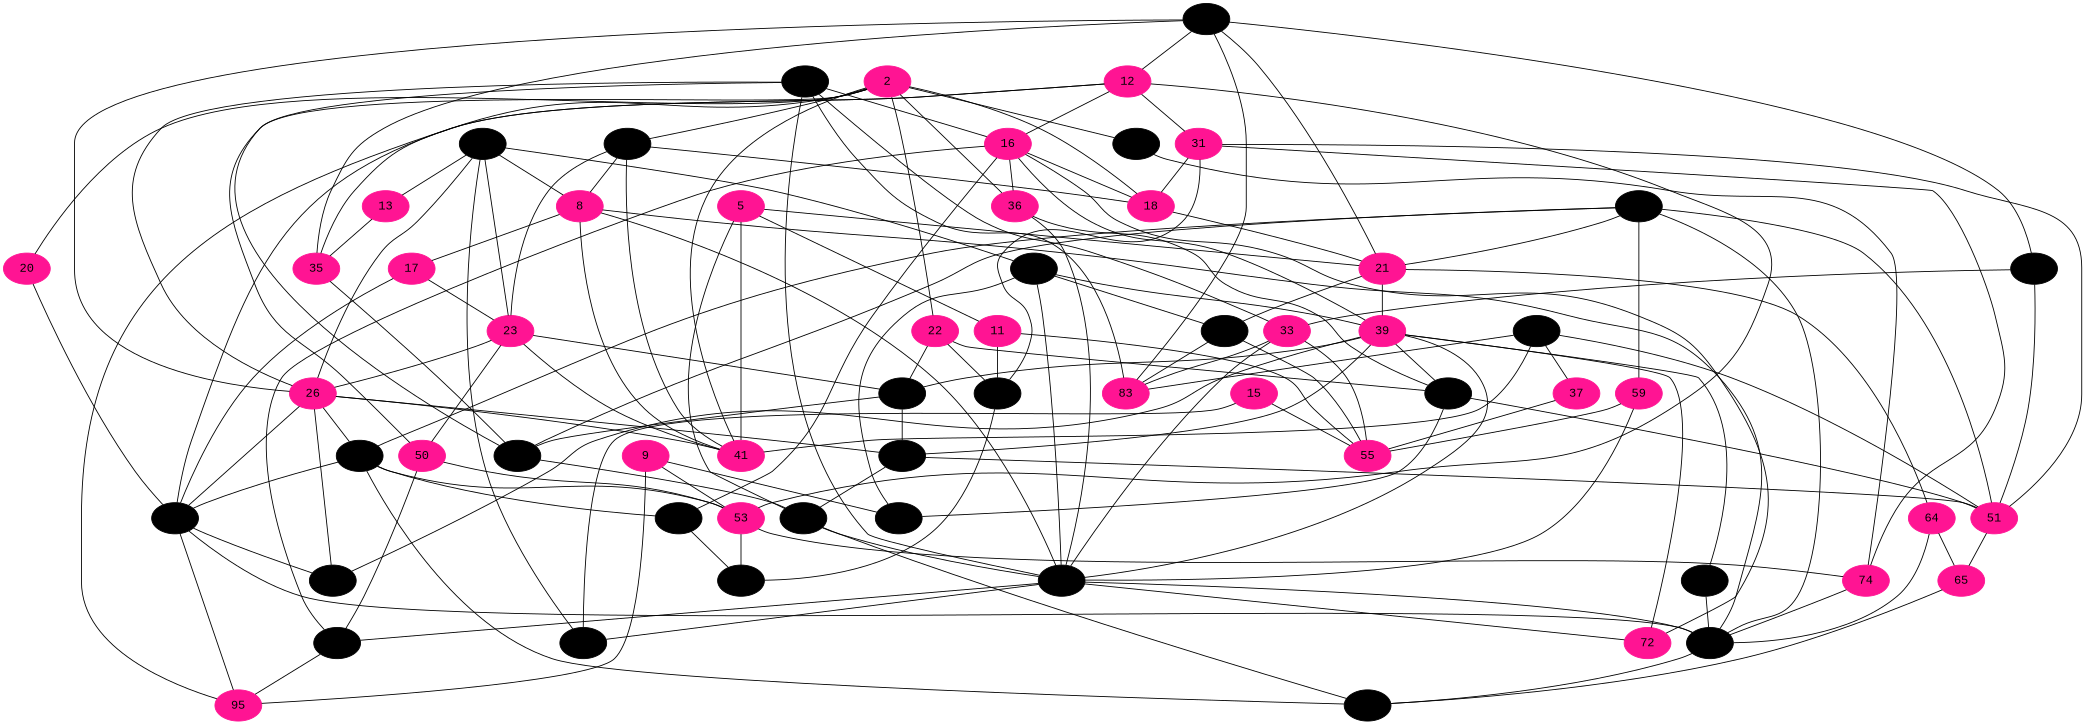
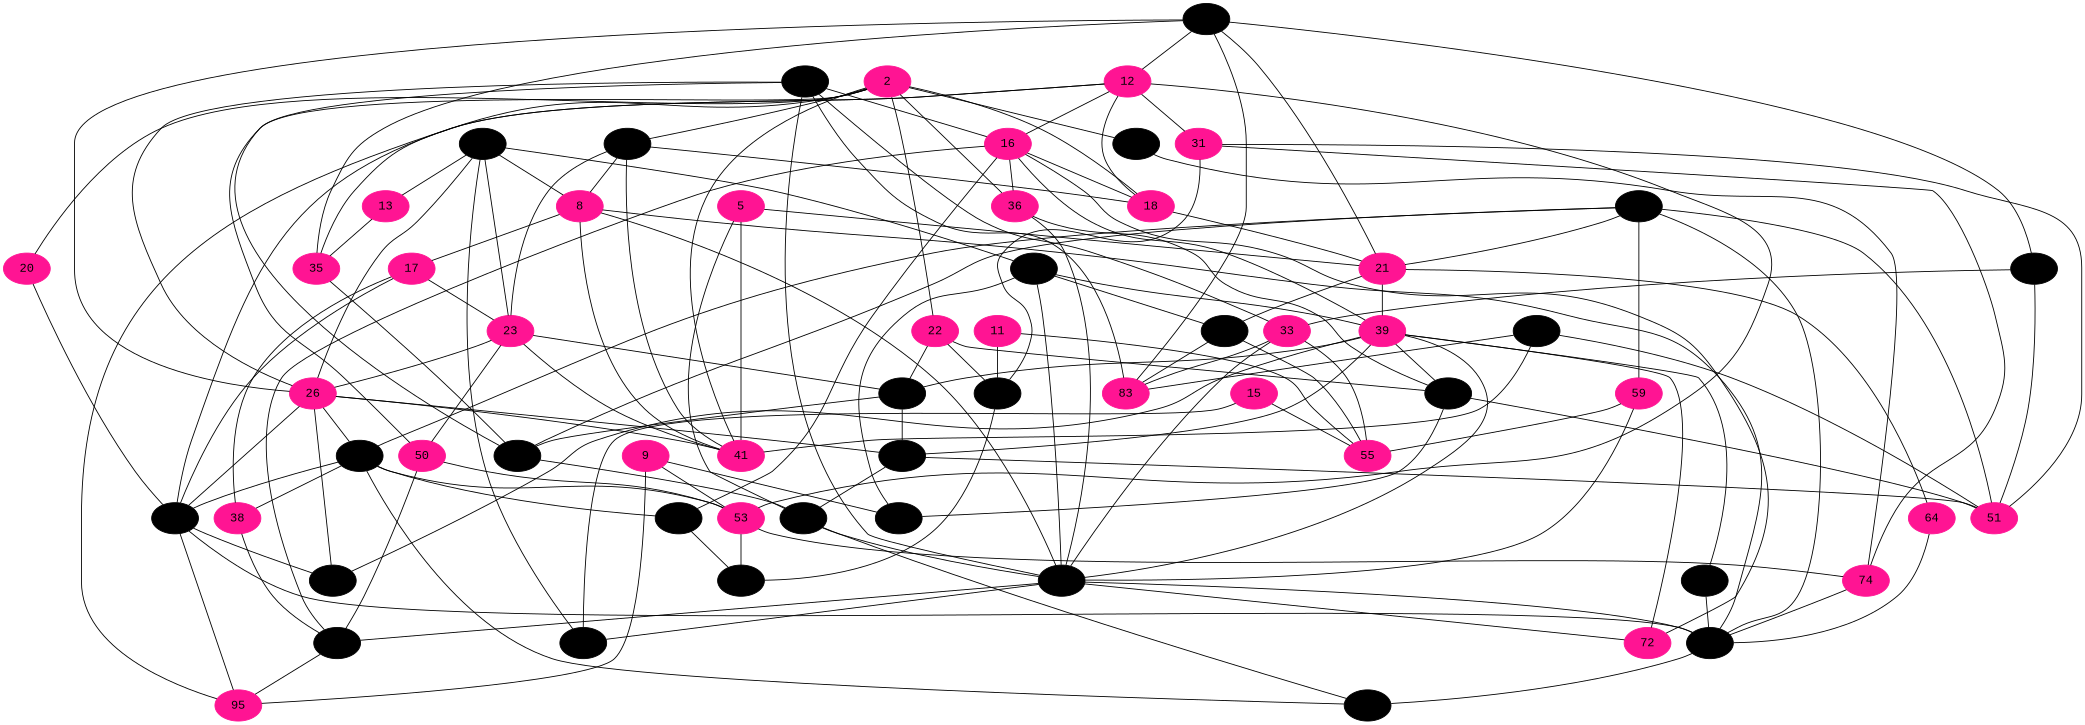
(1175, 175) -> (1102, 150)
(875, 271) -> none
(1576, 393) -> none
none -> (237, 518)
(1961, 581) -> none
